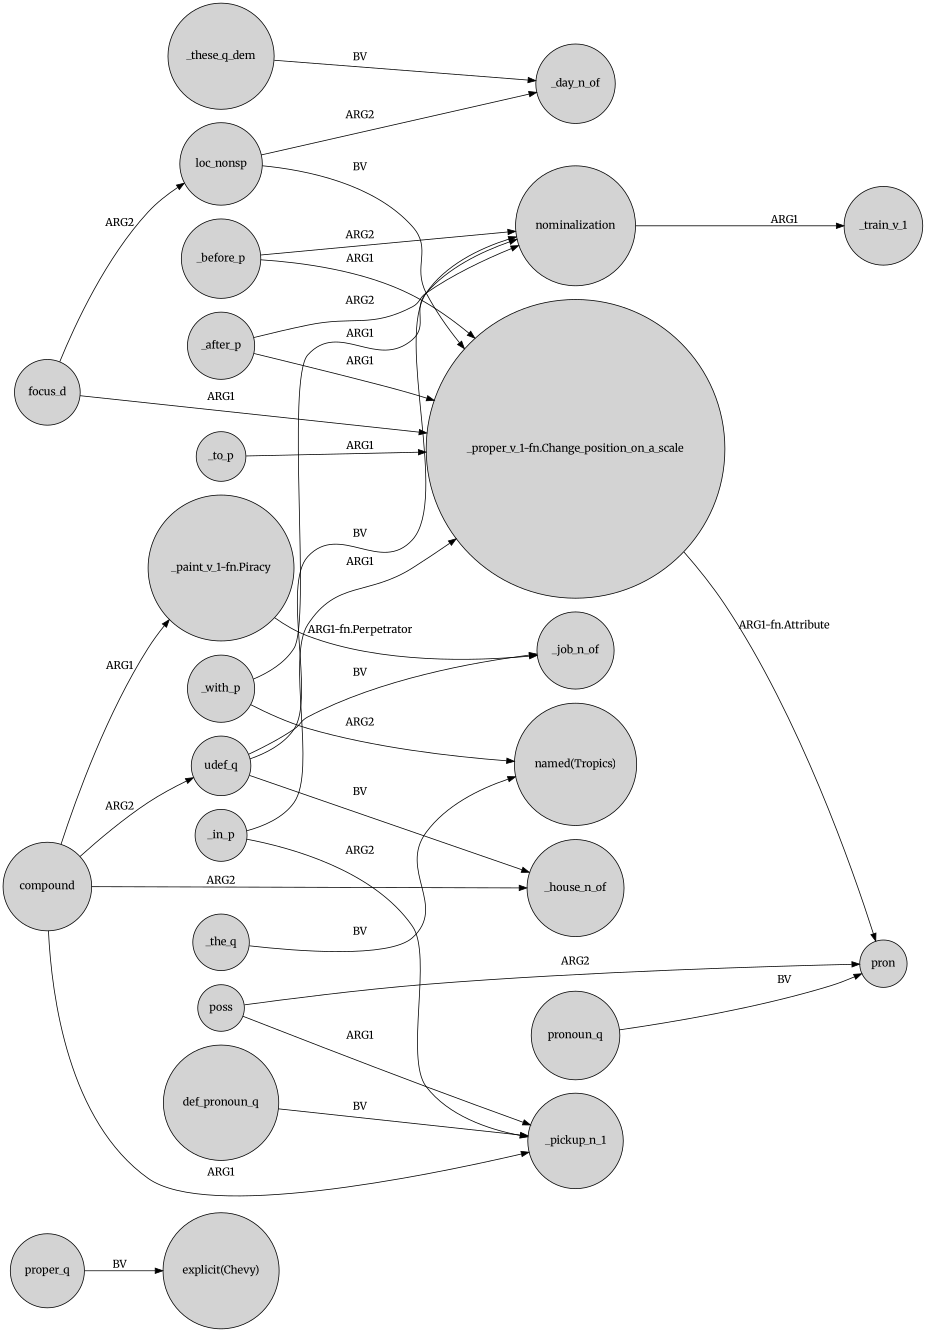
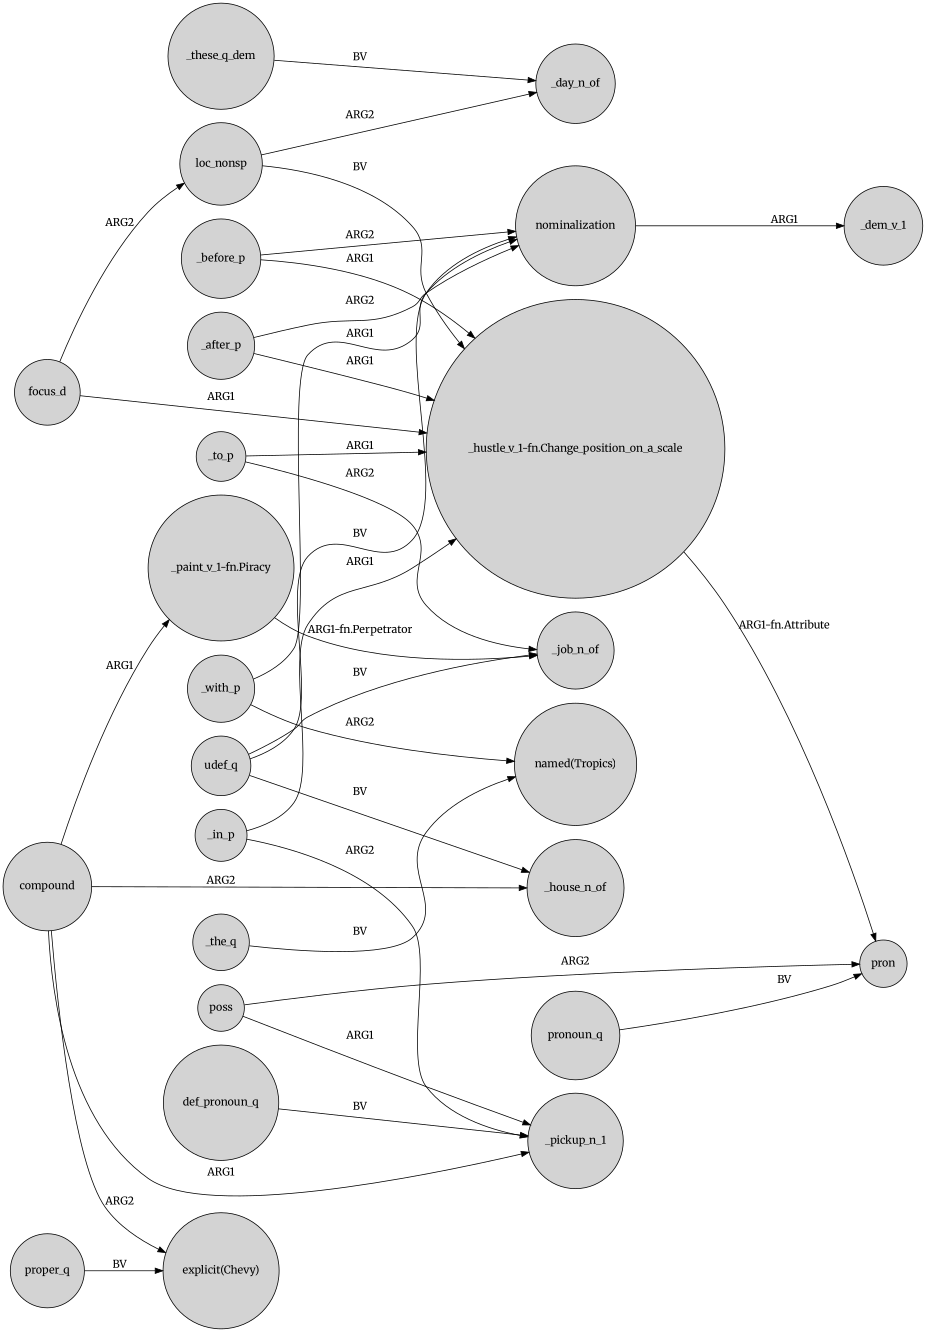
(883, 226) -> (883, 226)
(576, 449) -> (576, 449)
none -> (412, 525)
(130, 815) -> (73, 1105)
